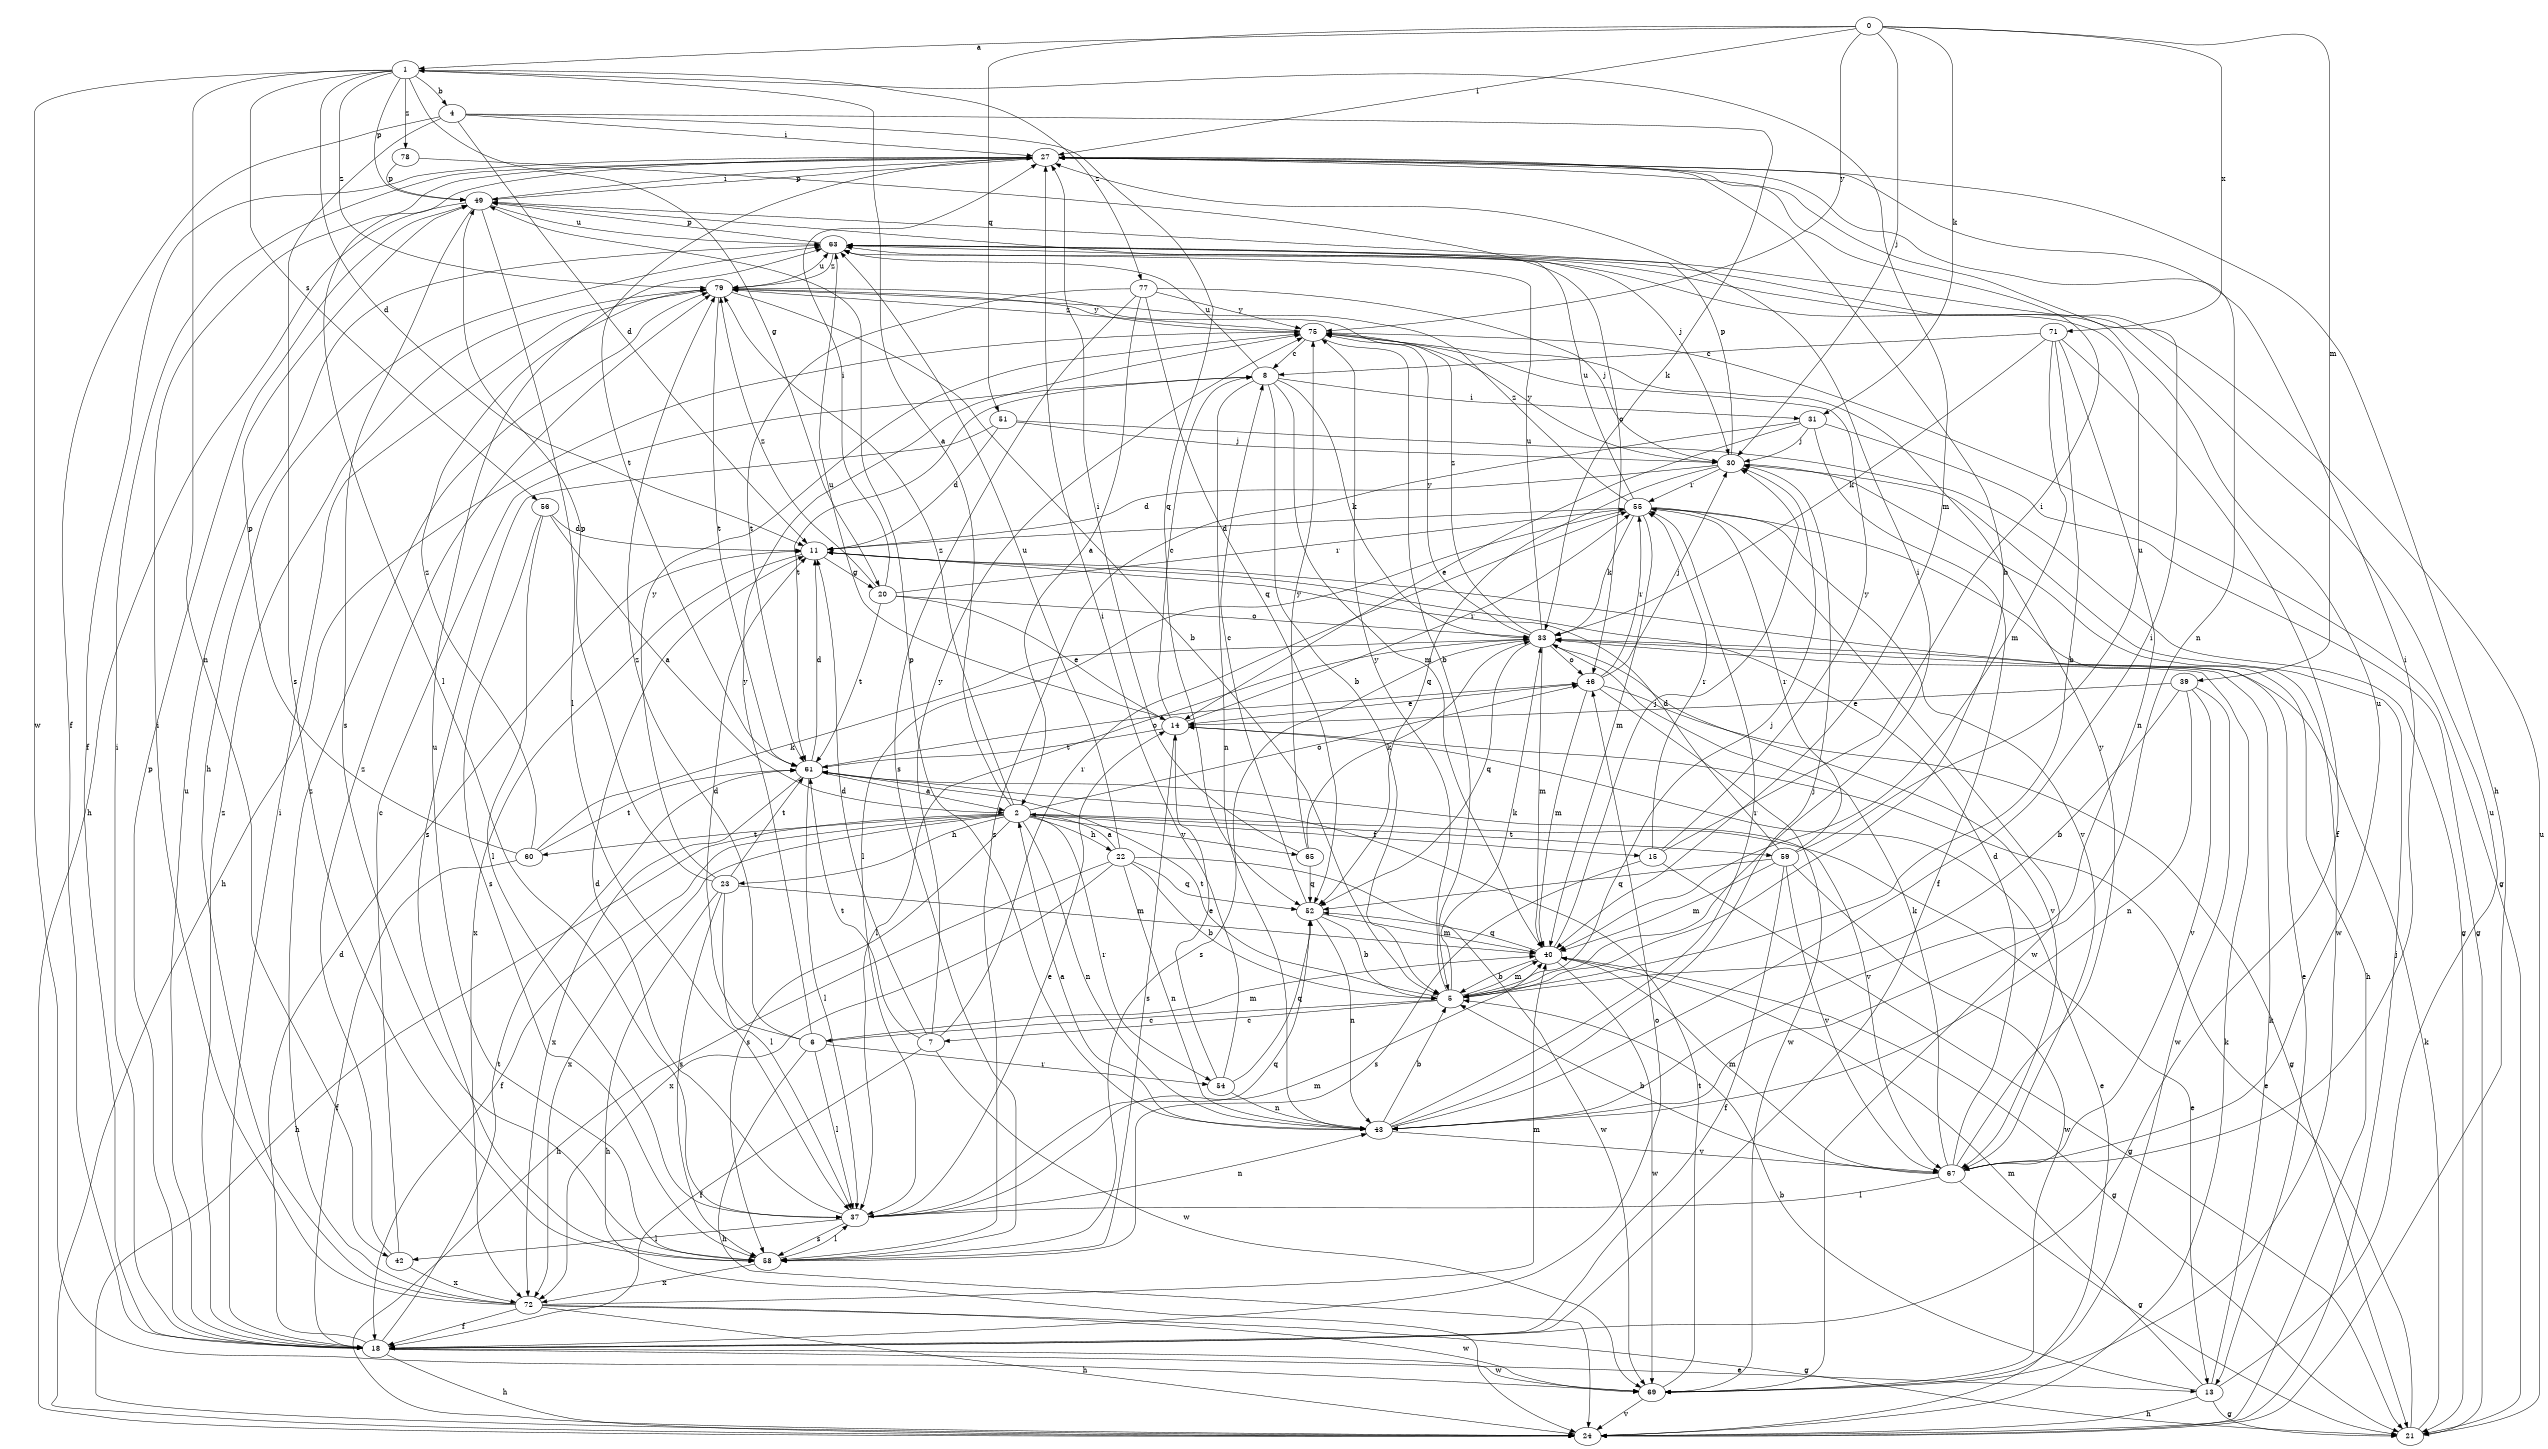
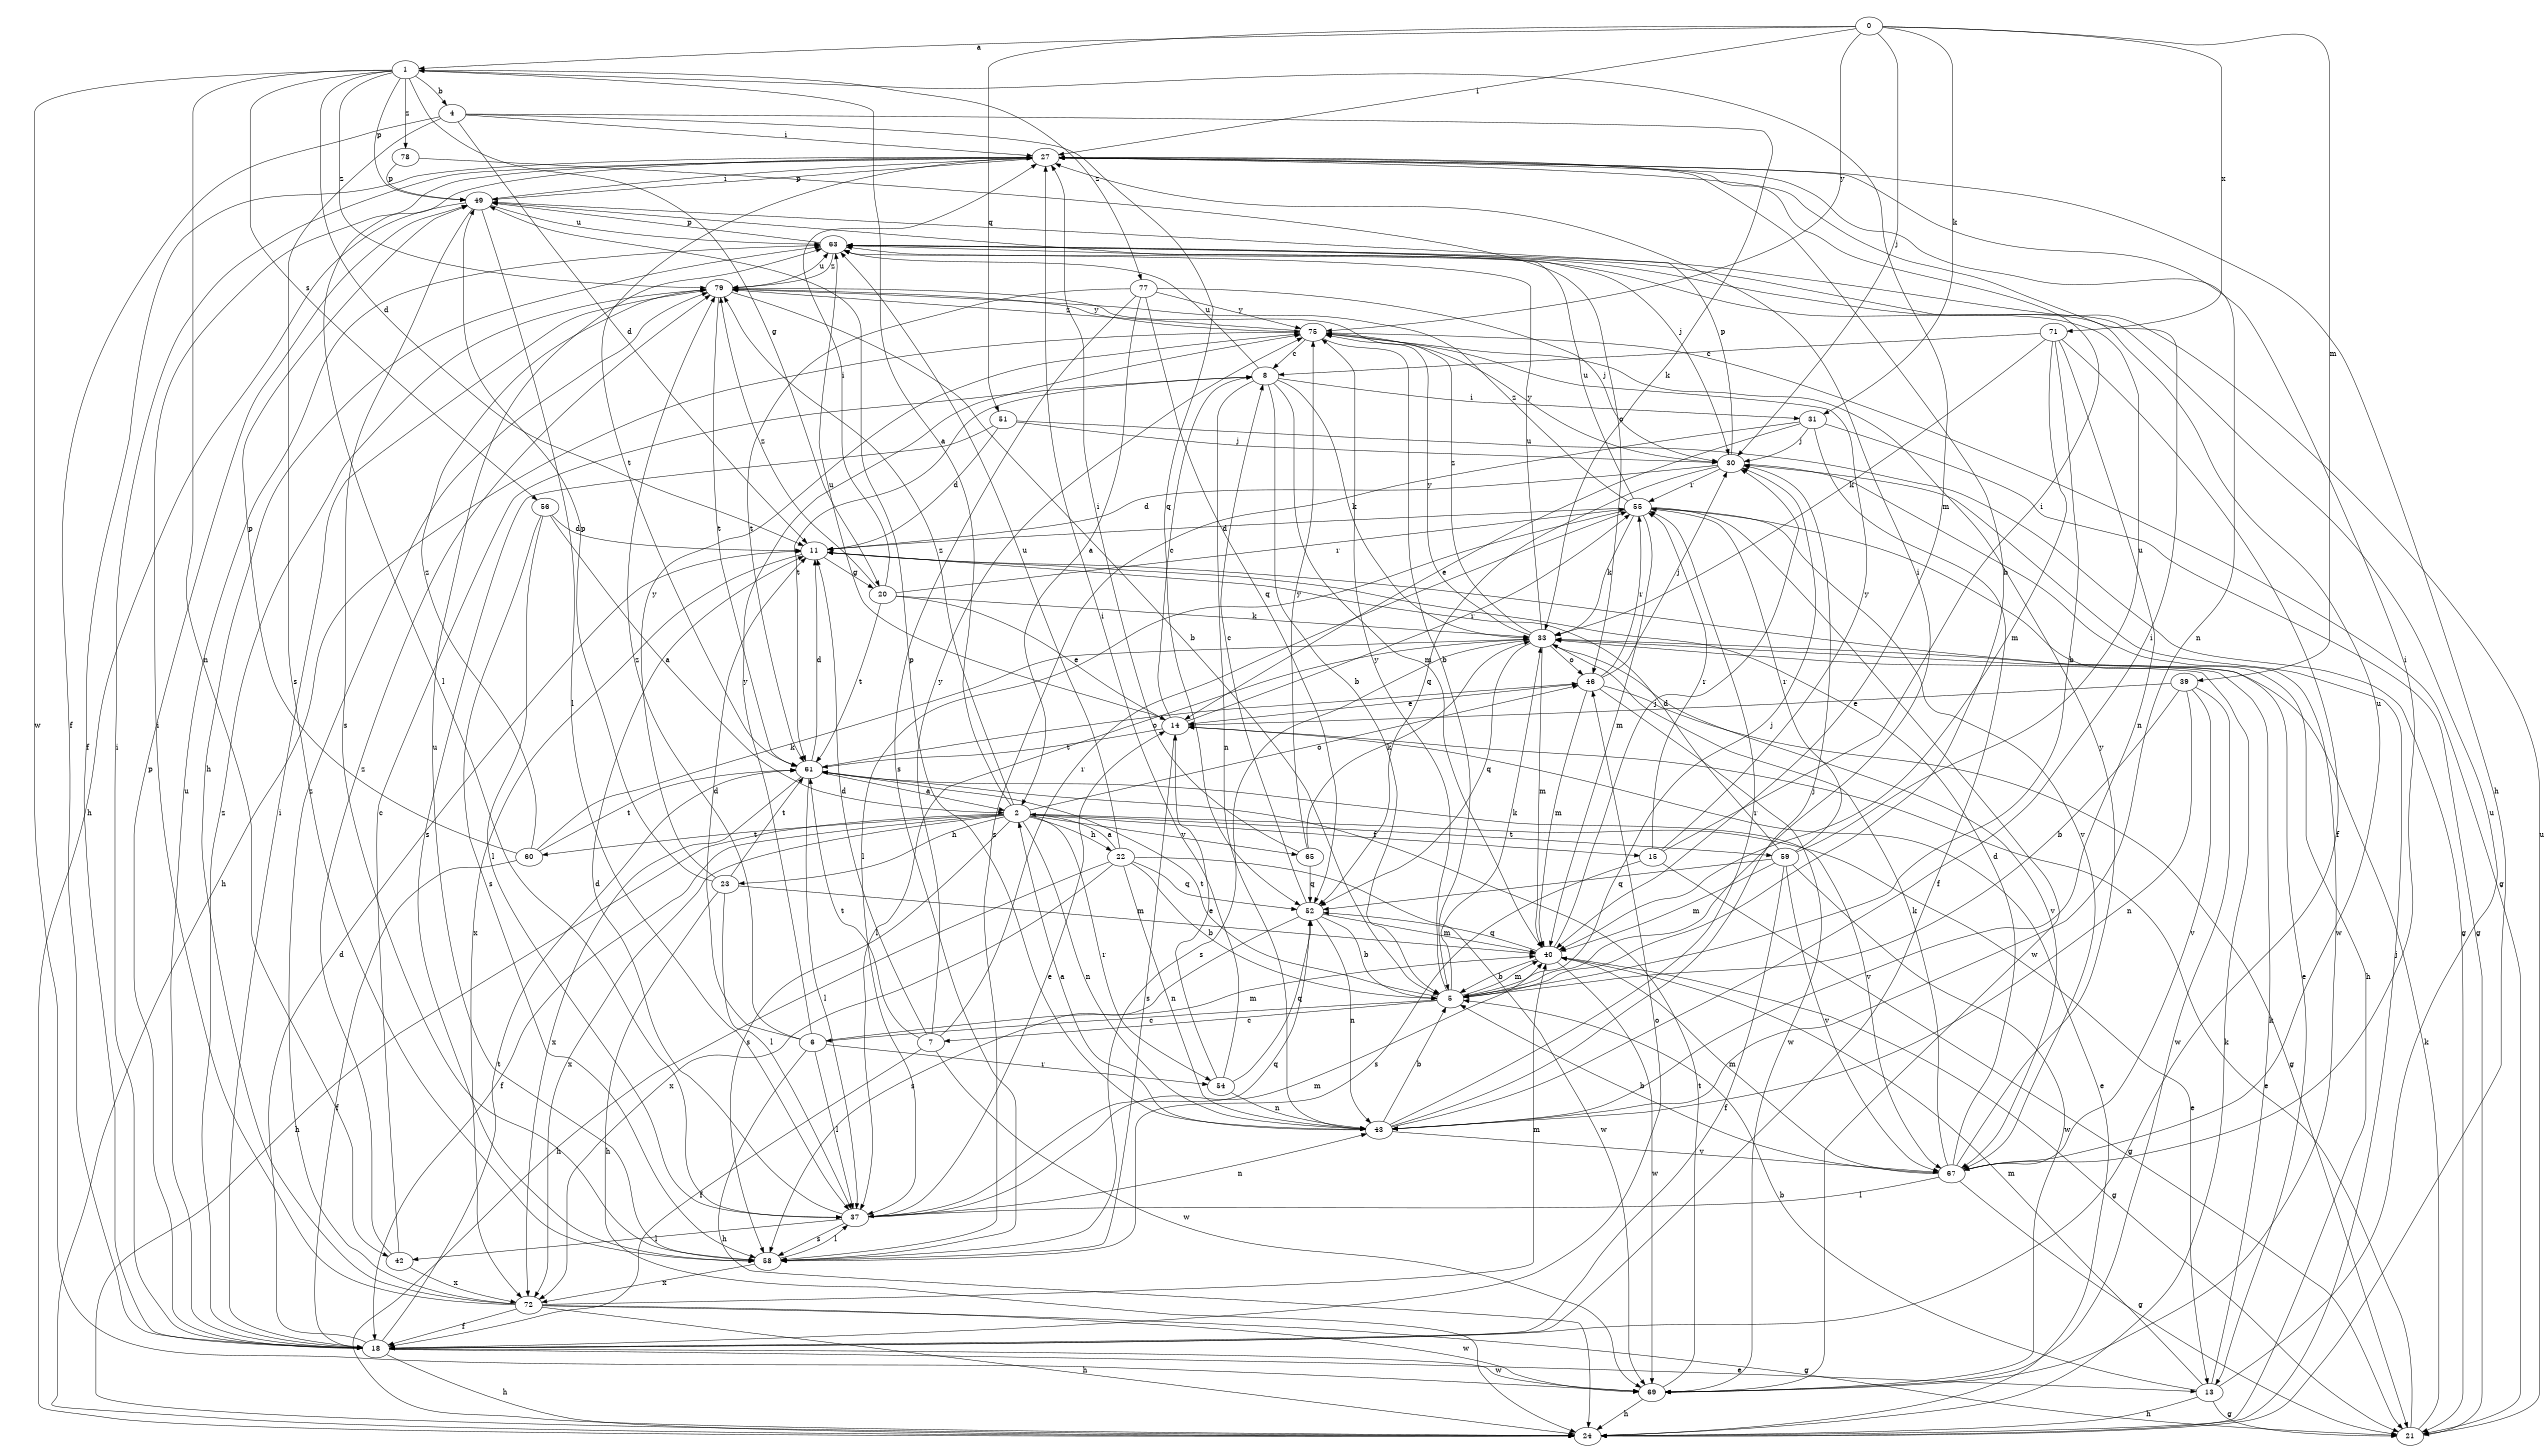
(1255, 617) -> (1255, 617)
(679, 1075) -> (1018, 1031)
(1626, 1414) -> (1626, 1414)
